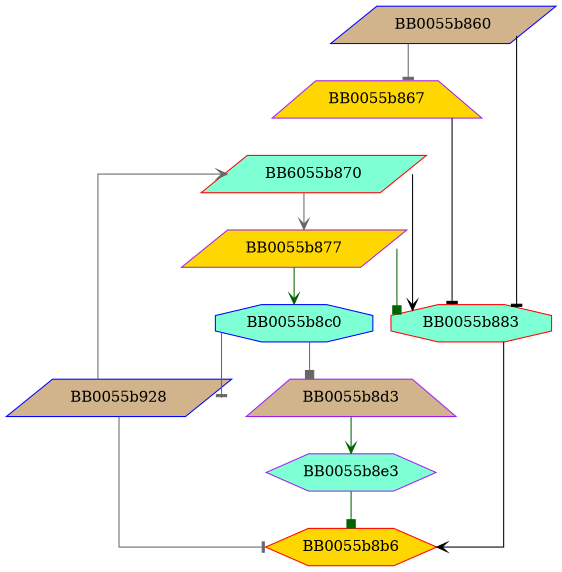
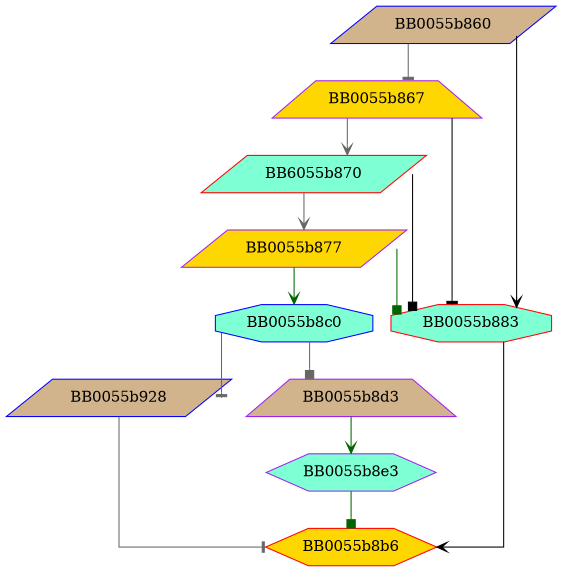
(517, 169) -> (517, 169)
(98, 217) -> (347, 131)
(413, 237) -> (413, 237)
